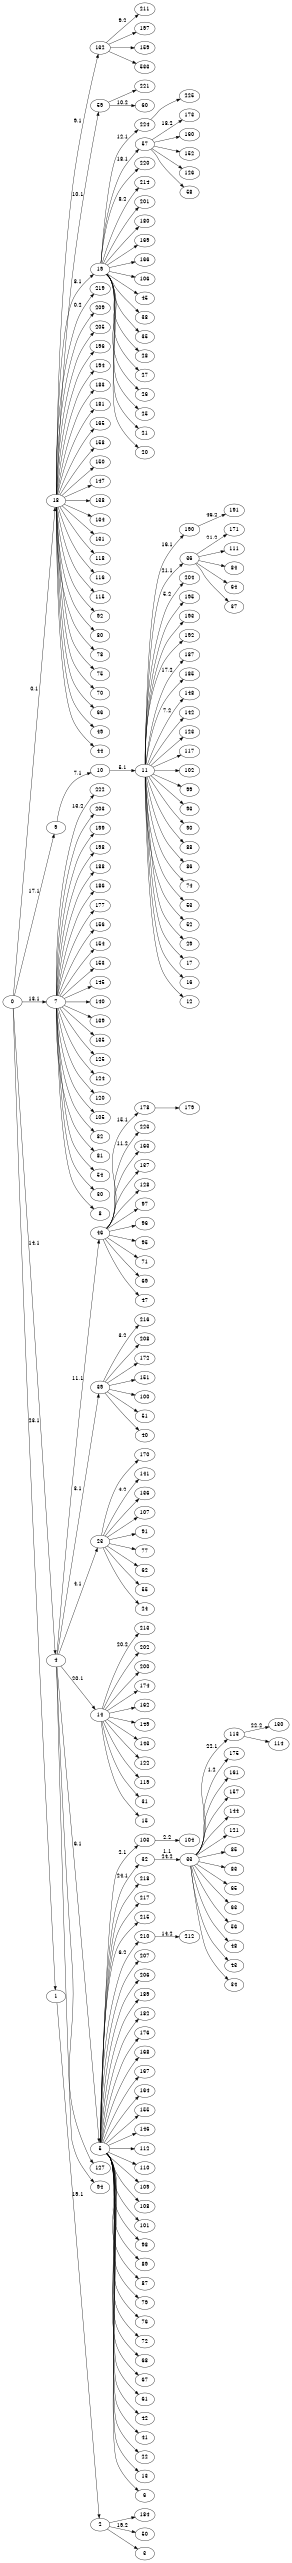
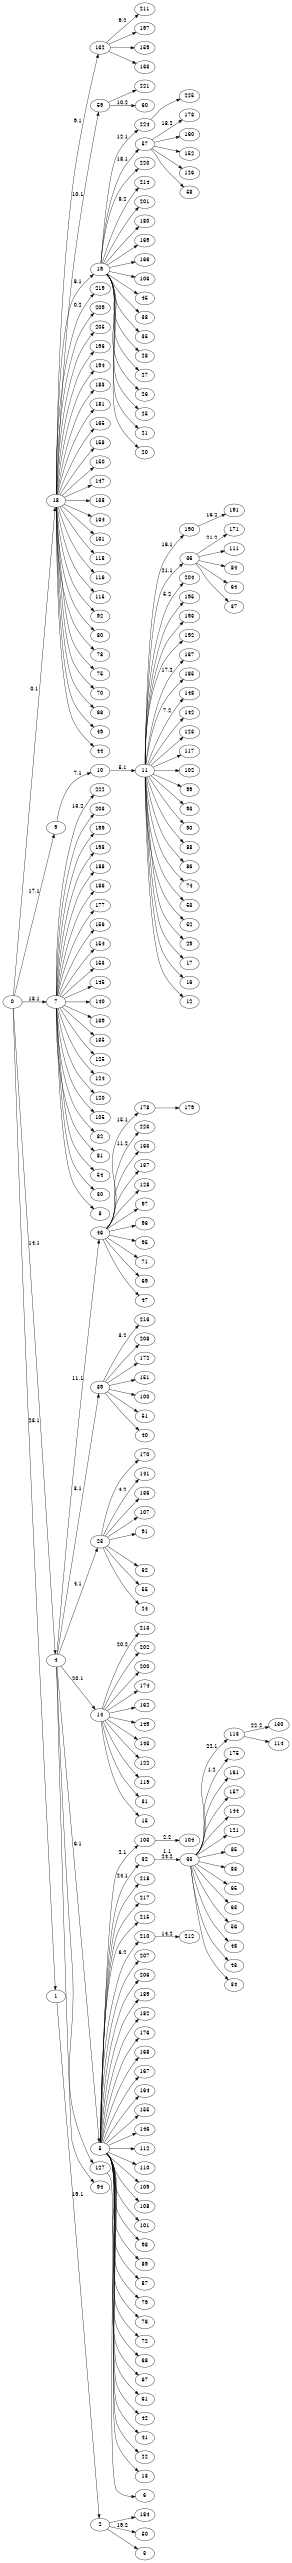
(145, 67) -> (145, 67)
(212, 515) -> (212, 515)
(145, 1551) -> none
(114, 2323) -> (112, 2423)
